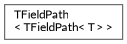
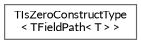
(64, 22) -> (71, 22)
